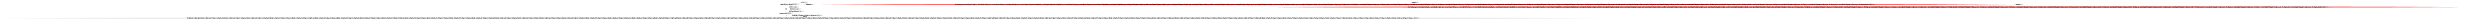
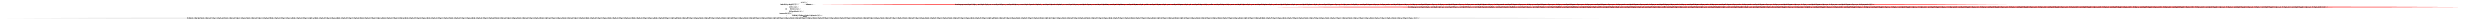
(1415, 2) -> none
(2019, 5) -> none
